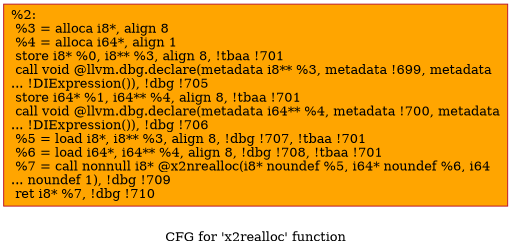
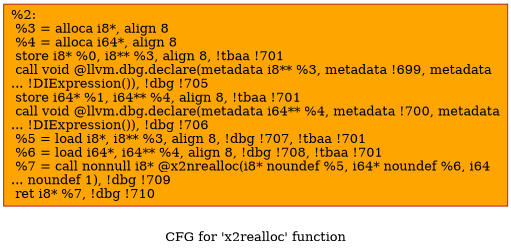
(94, 43) -> (94, 43)
